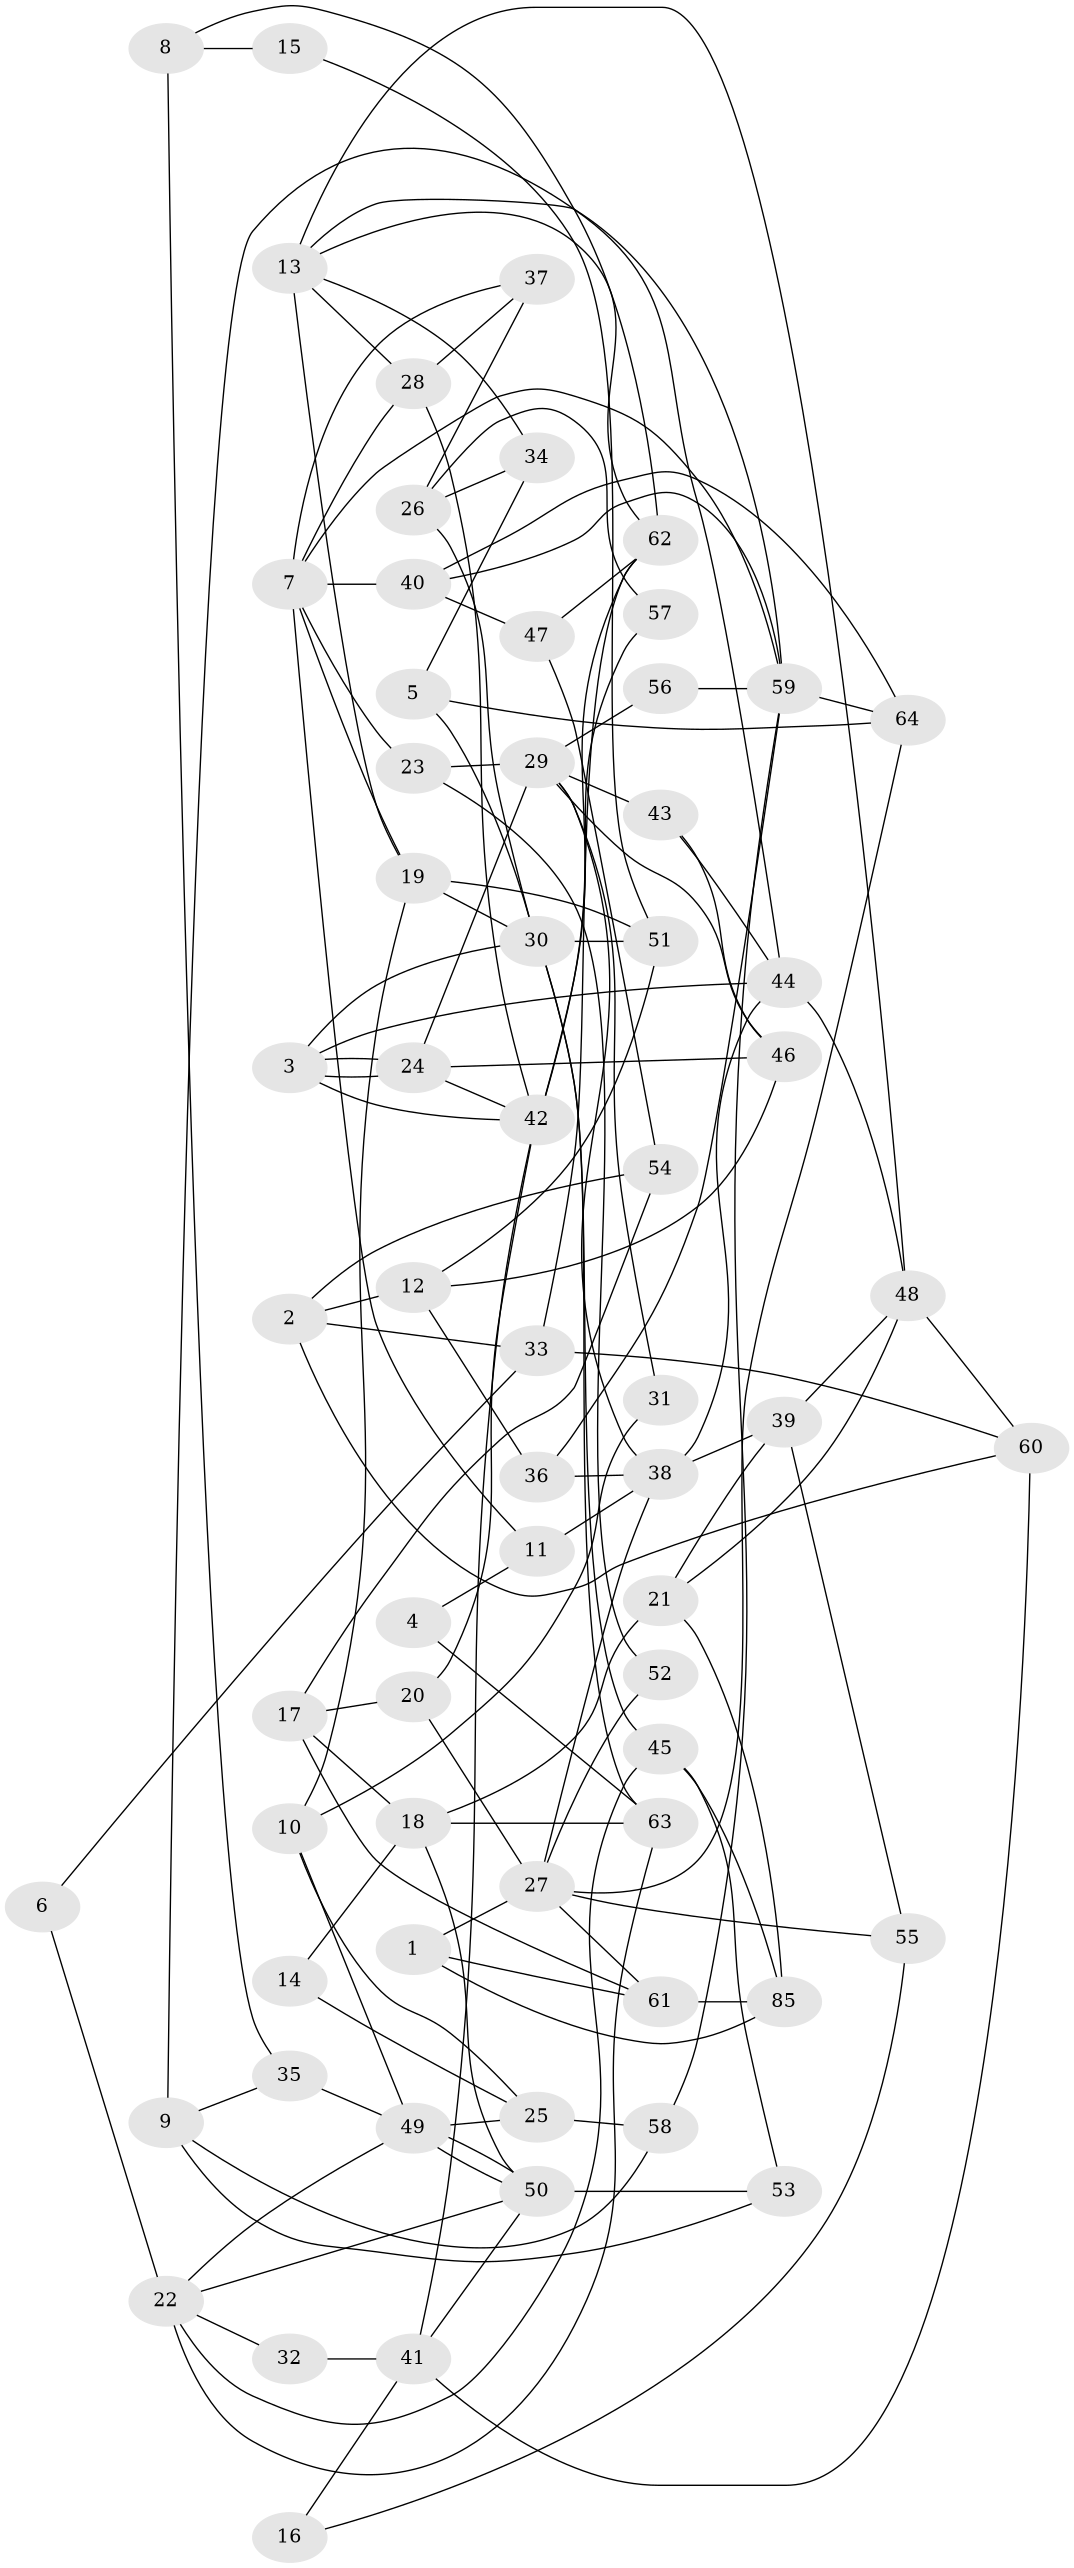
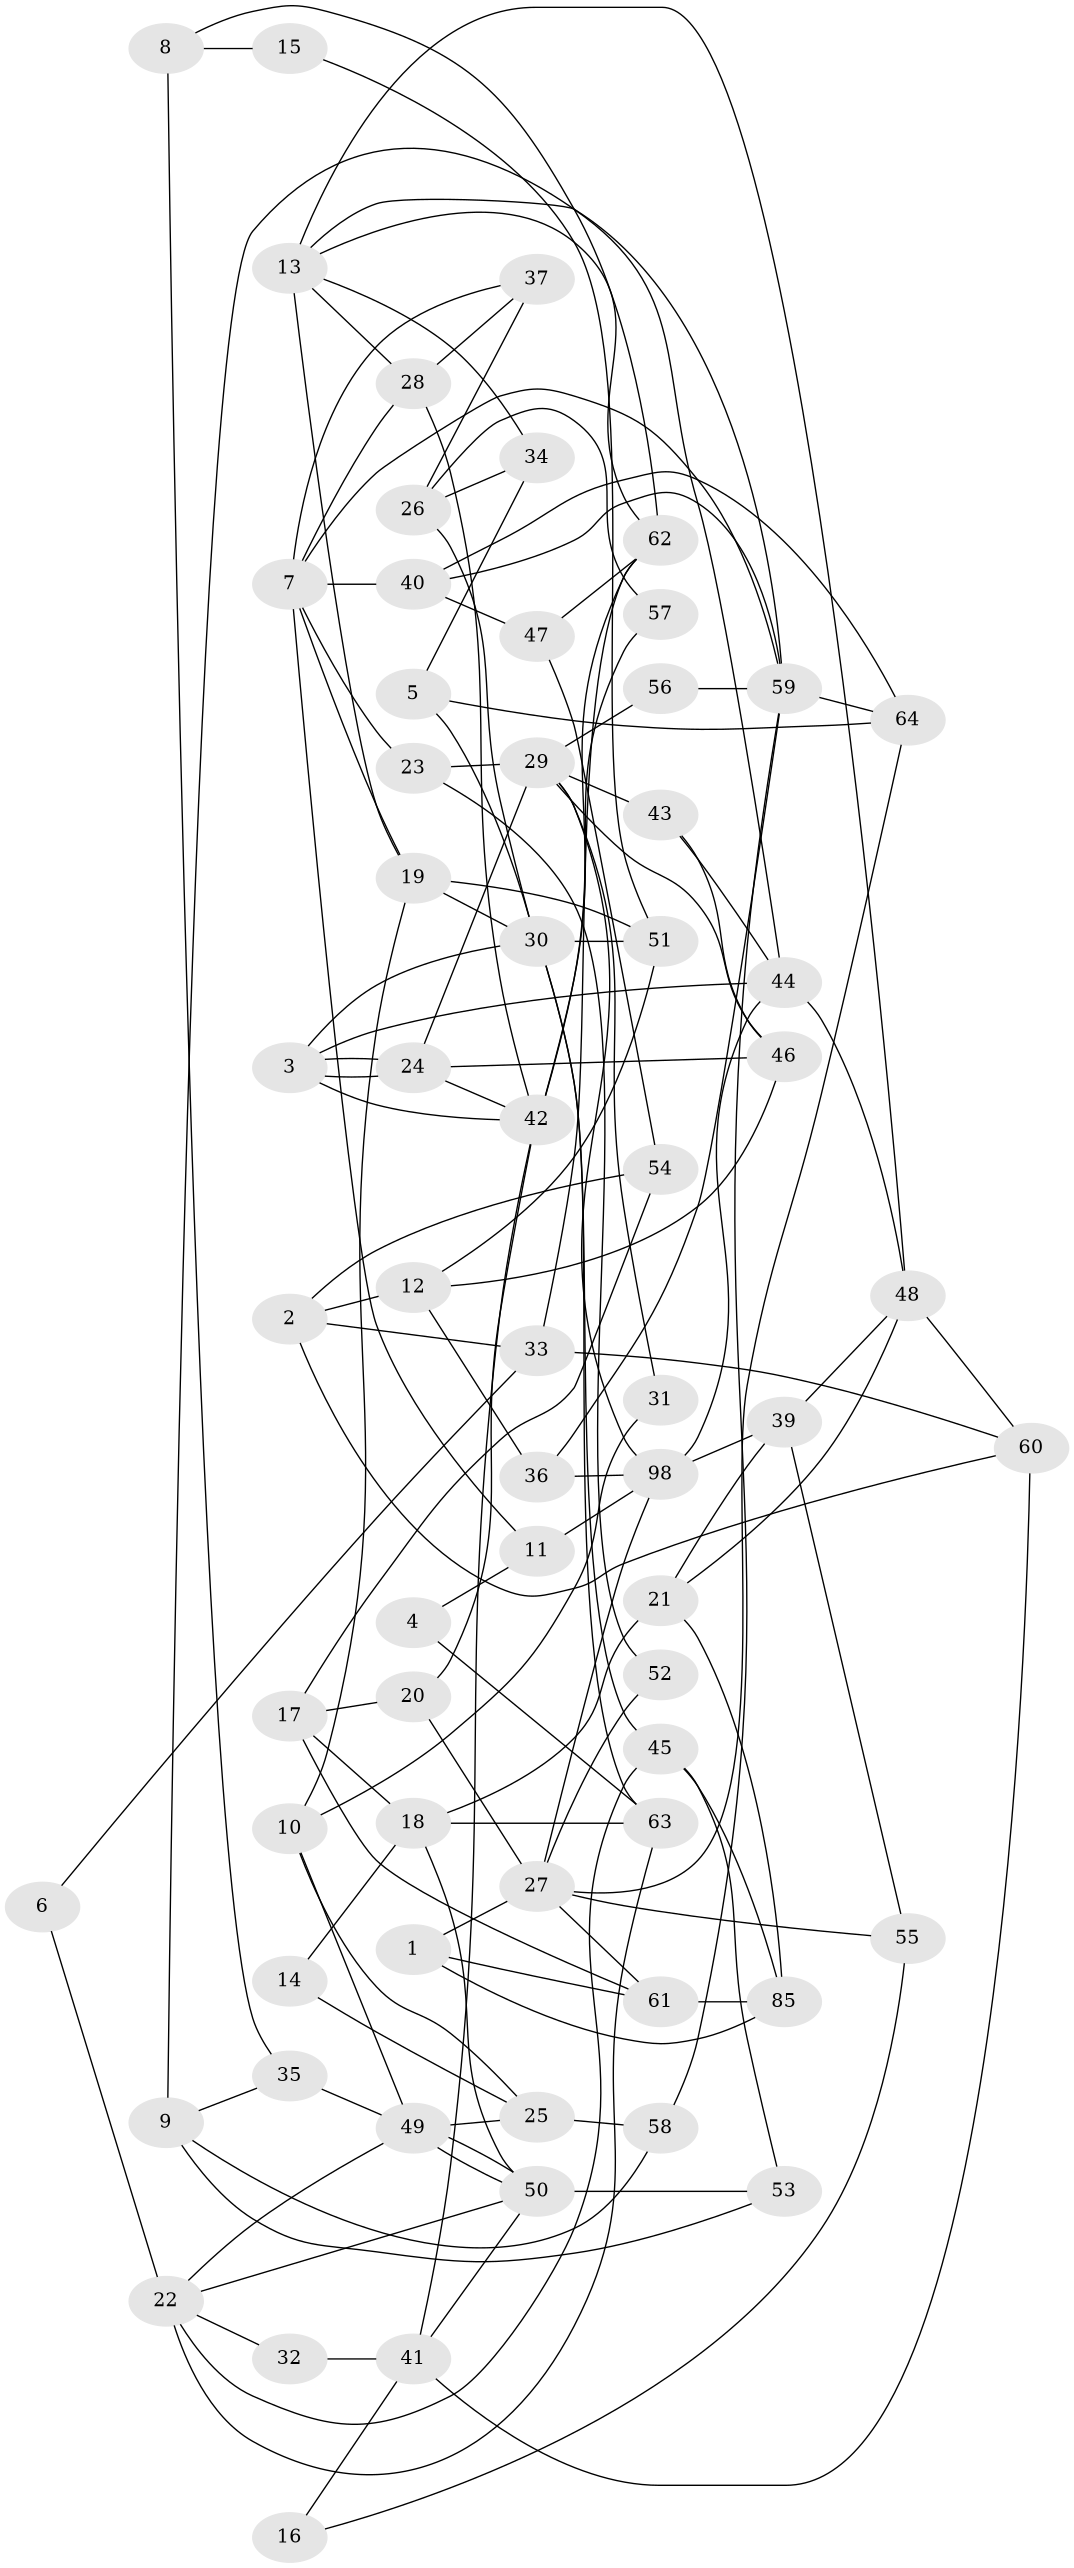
(661, 1474) -> (661, 1474)
